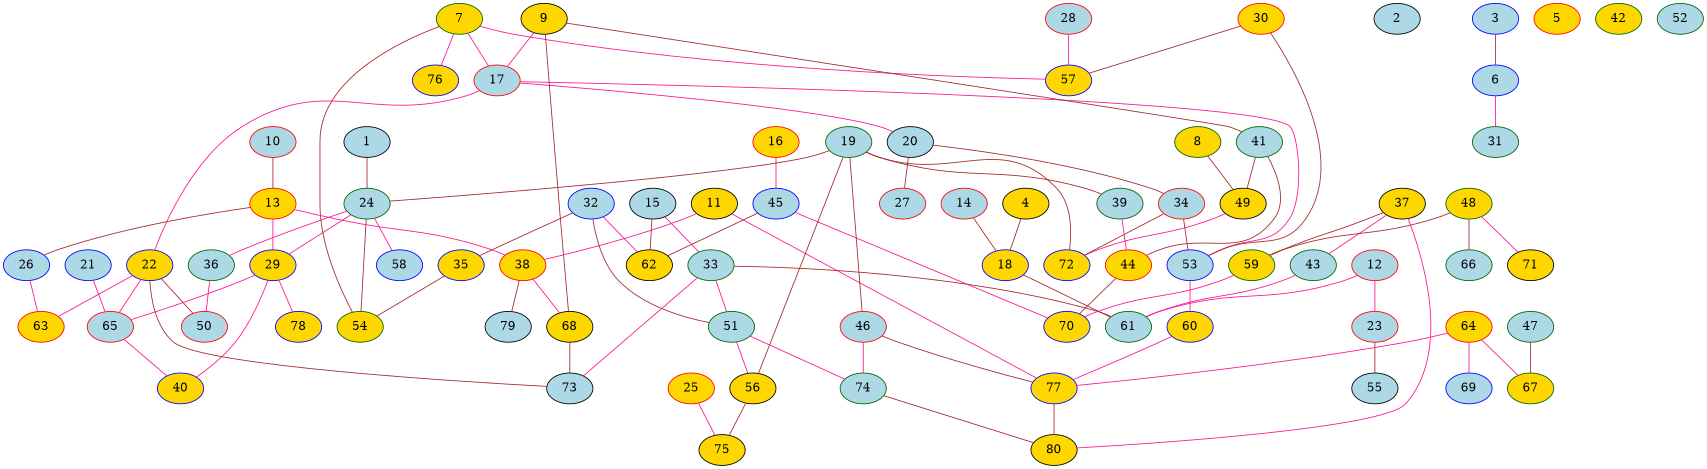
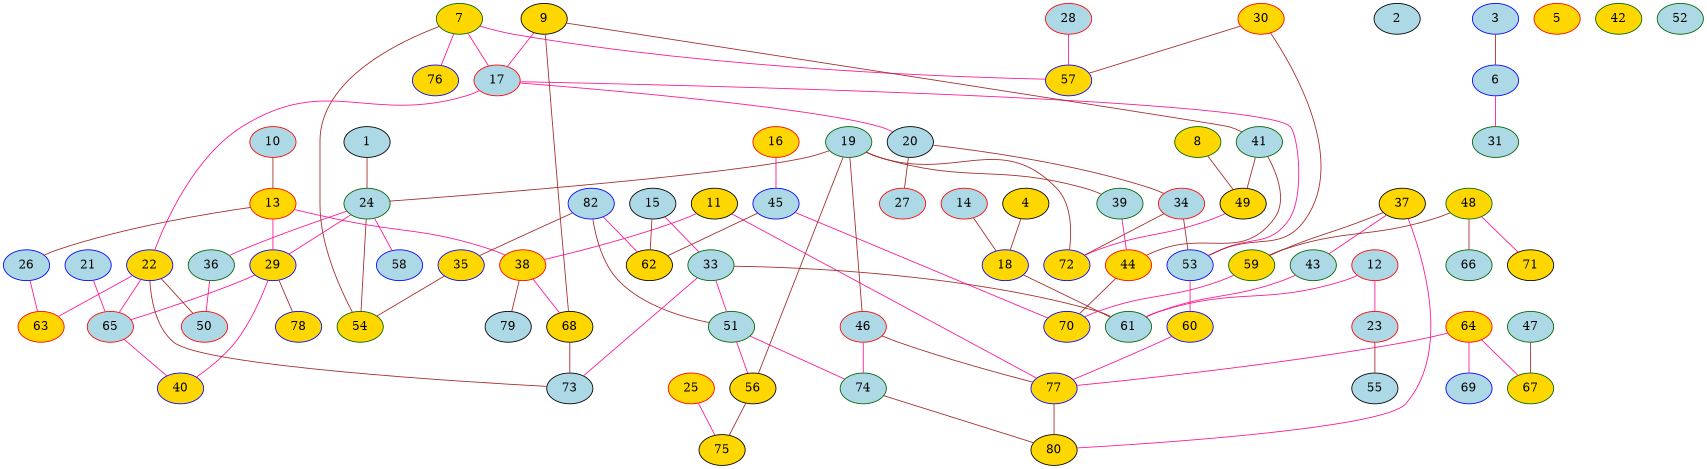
(591, 204) -> (591, 204)
(286, 296) -> (286, 296)
